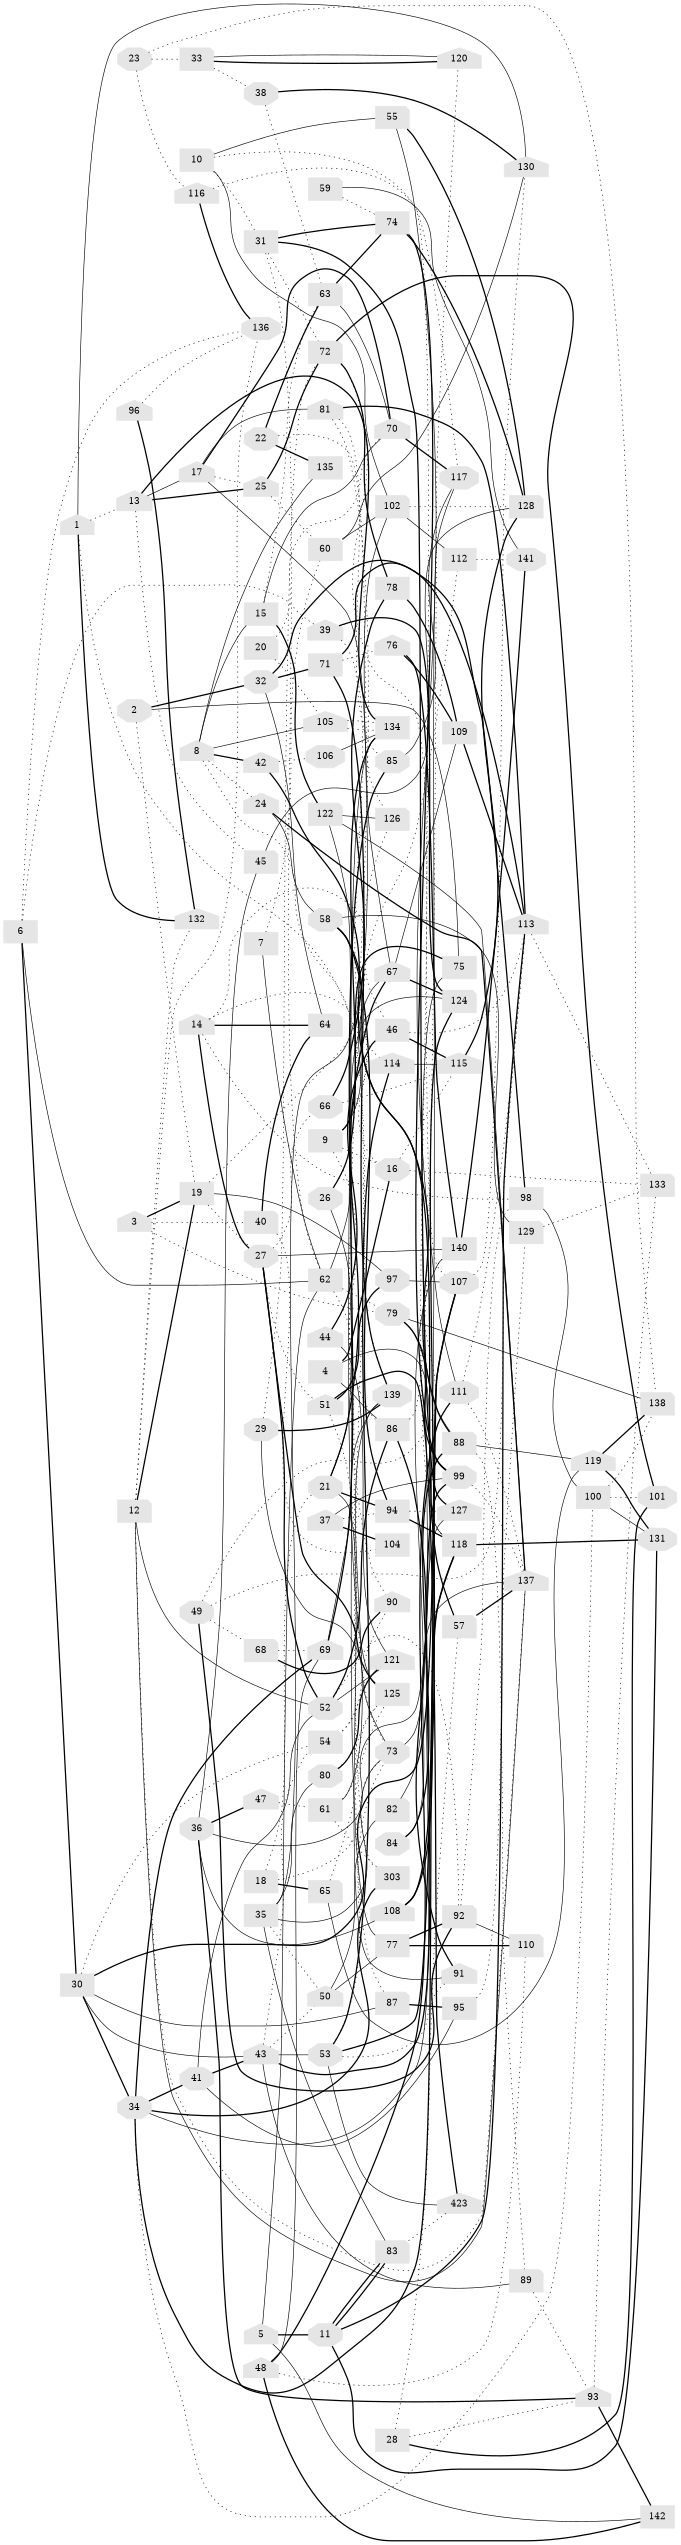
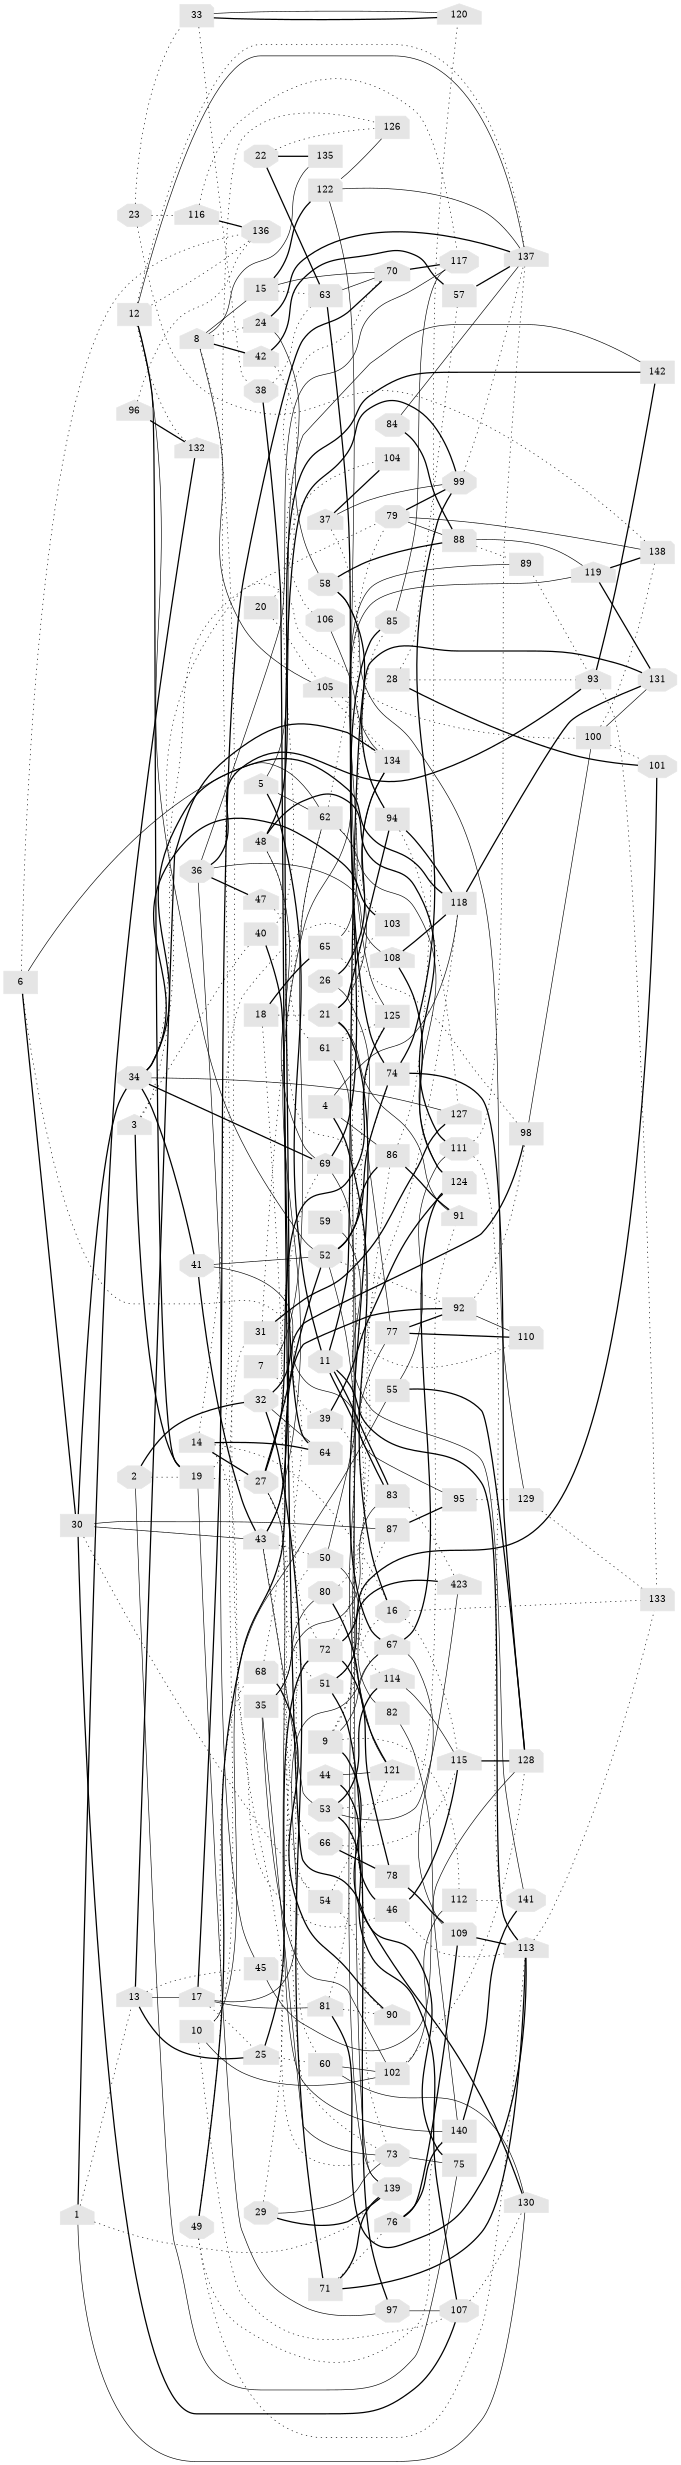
(327, 230) -> (365, 1169)
(392, 1878) -> (392, 925)
